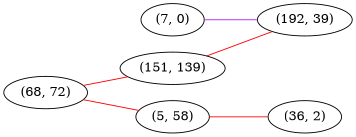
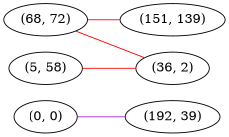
(173, 20) -> (46, 117)
(239, 44) -> none
(111, 105) -> (110, 44)
